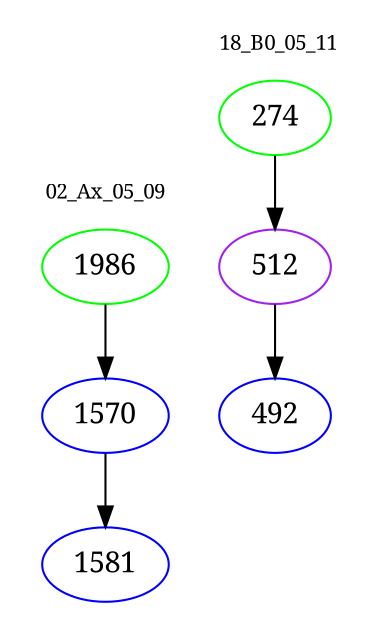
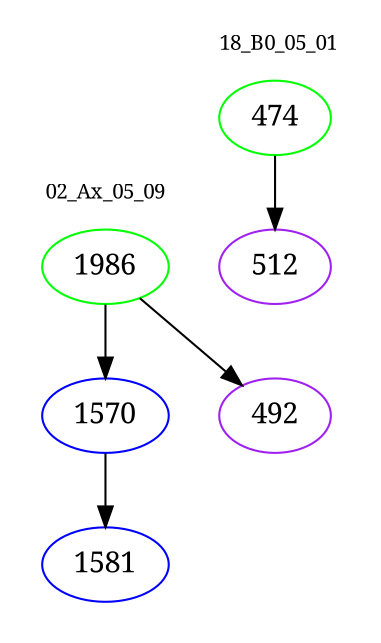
(279, 44) -> (279, 44)
(275, 118) -> (275, 118)
(275, 331) -> (172, 326)
(275, 416) -> (275, 416)
